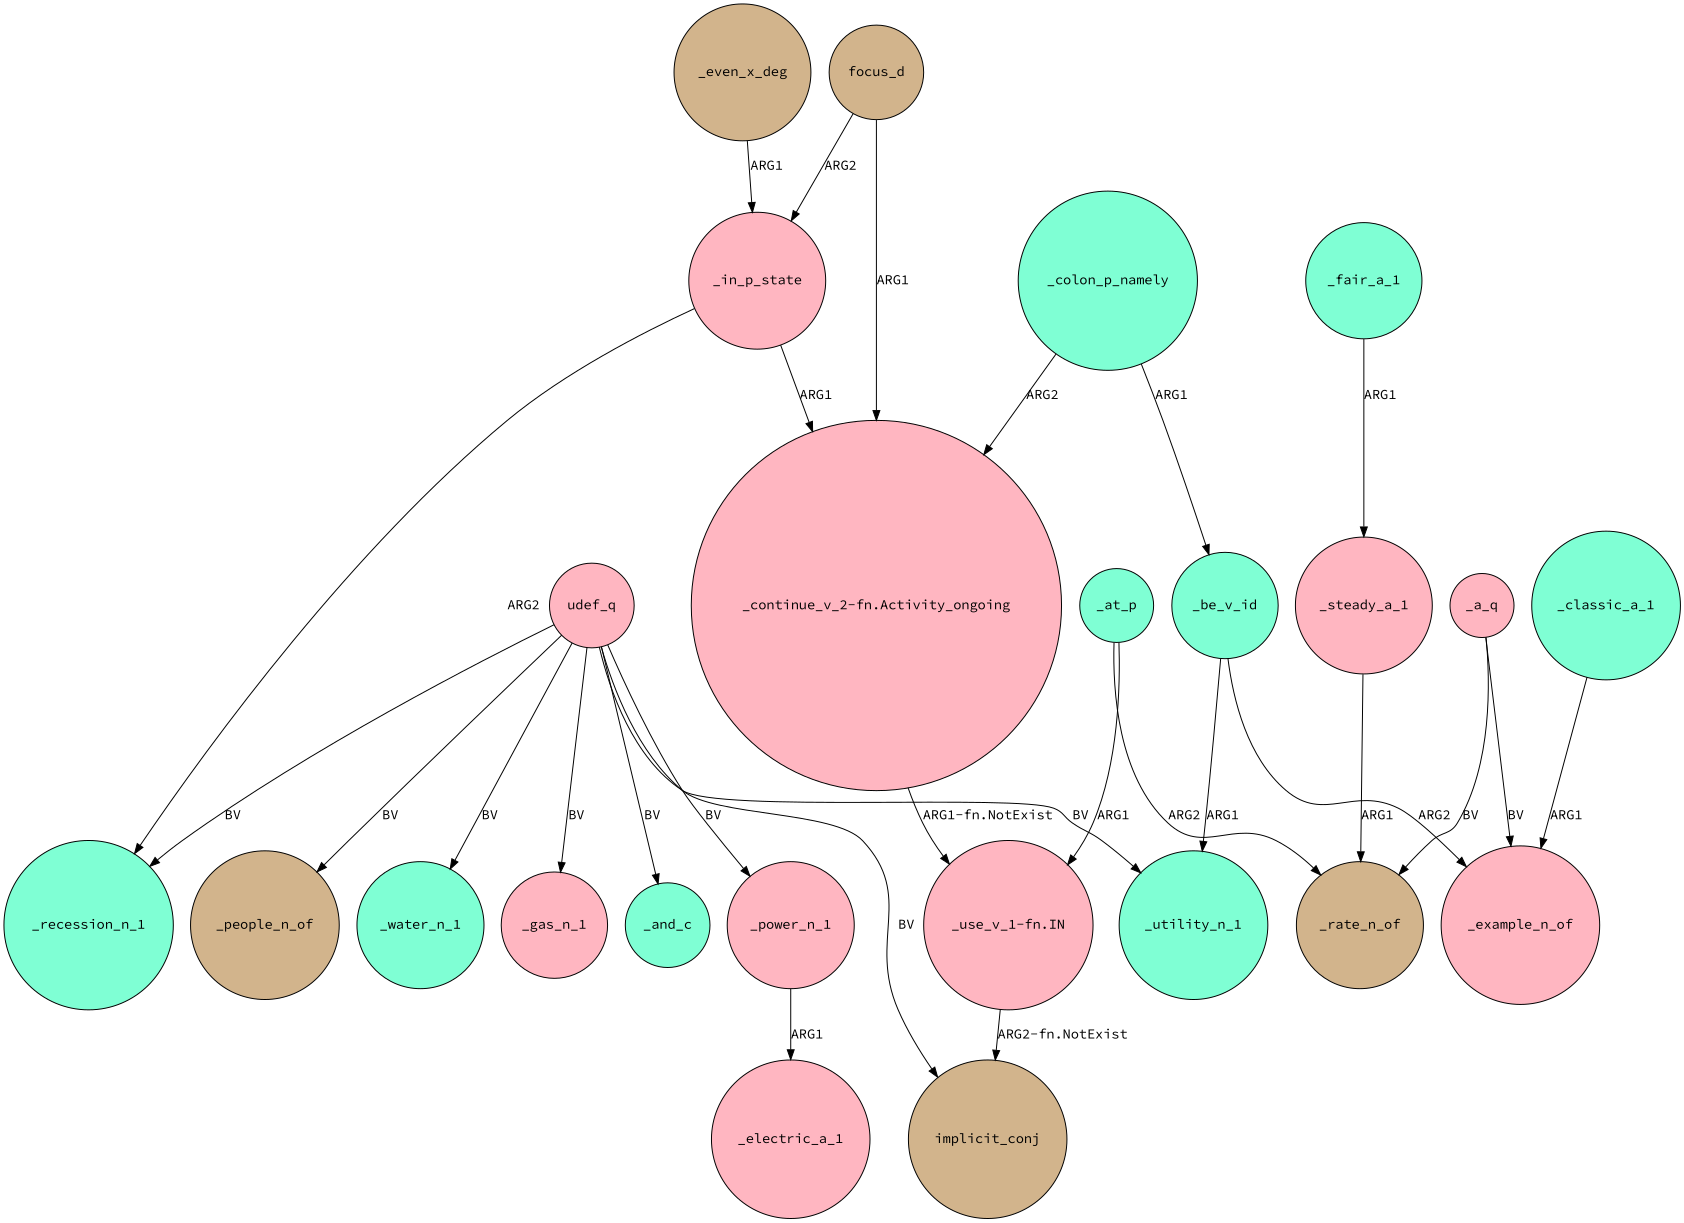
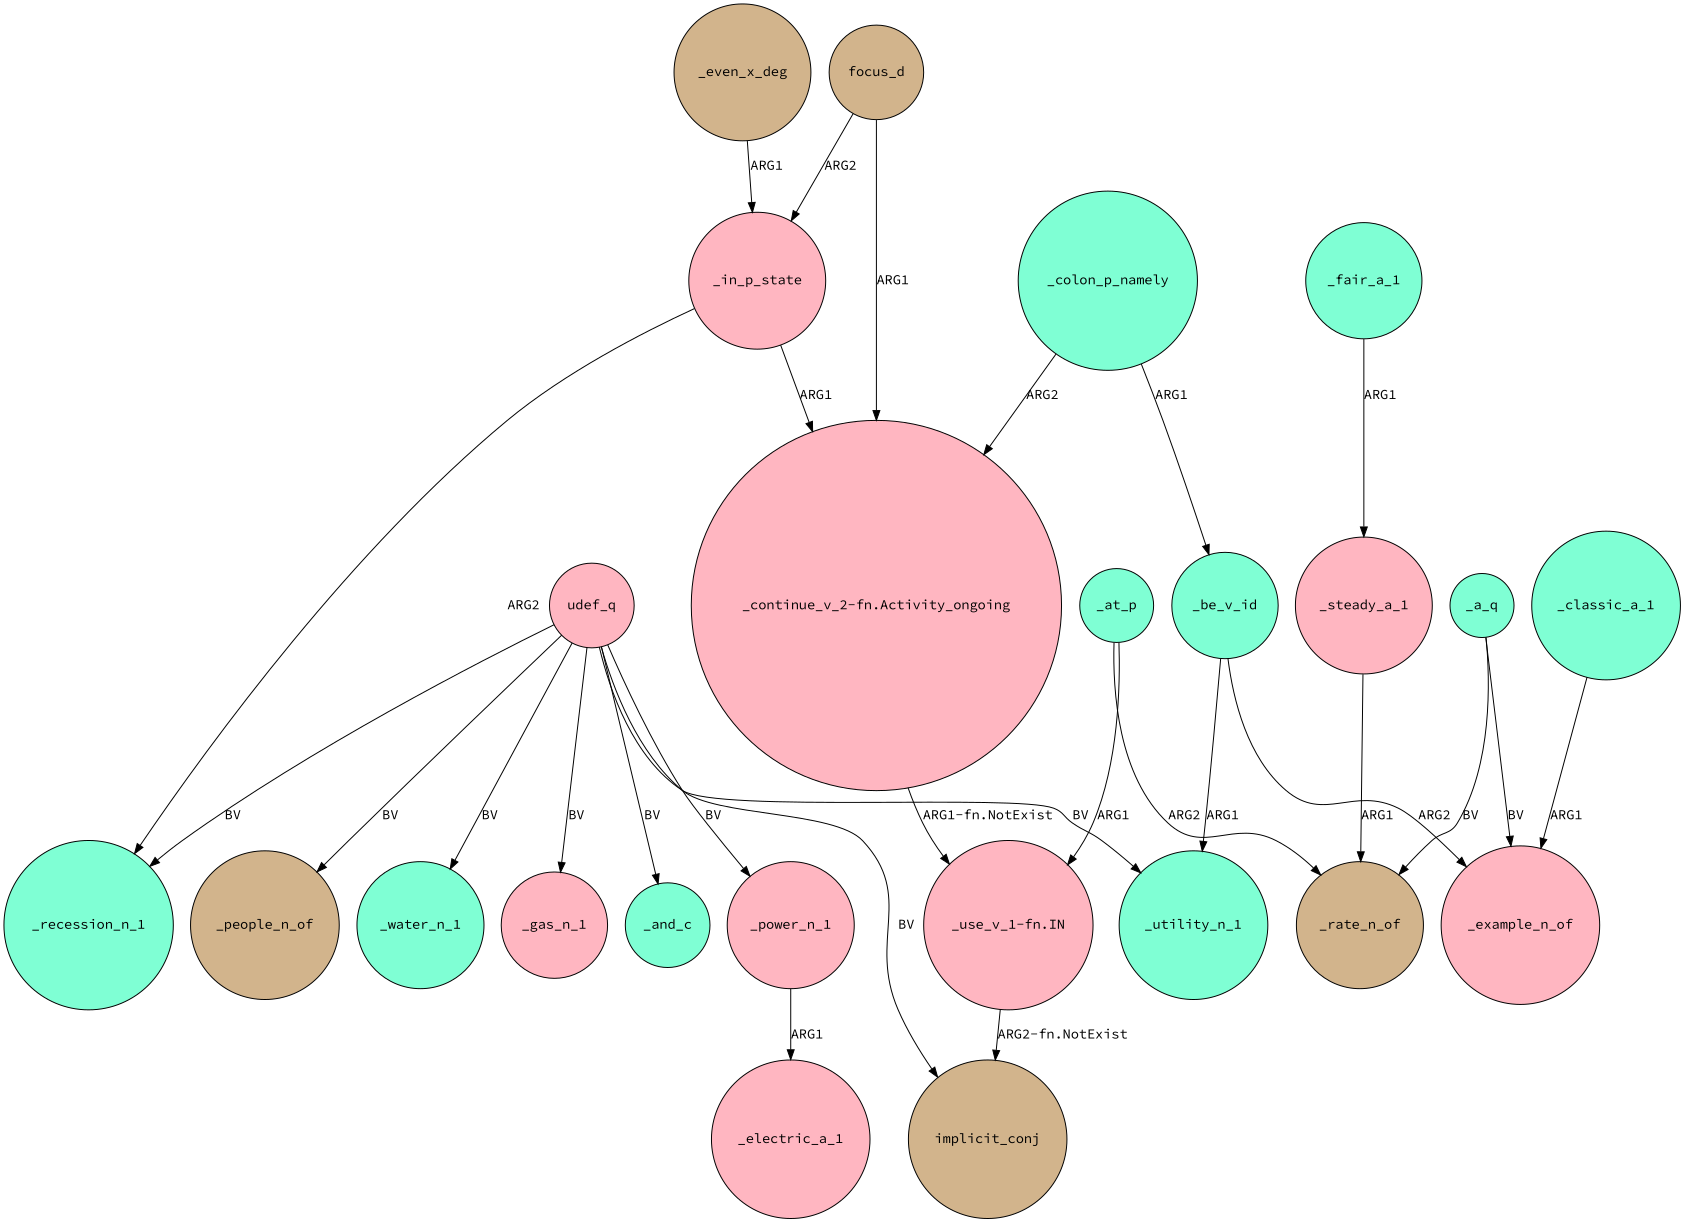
(1482, 606) -> (1482, 606)
